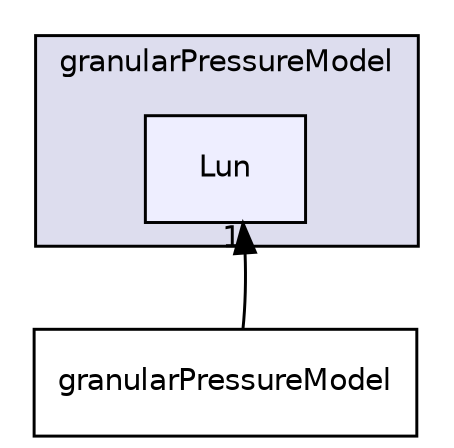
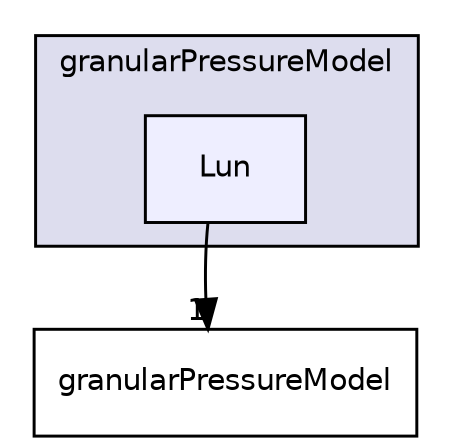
(245, 291) -> (206, 265)
